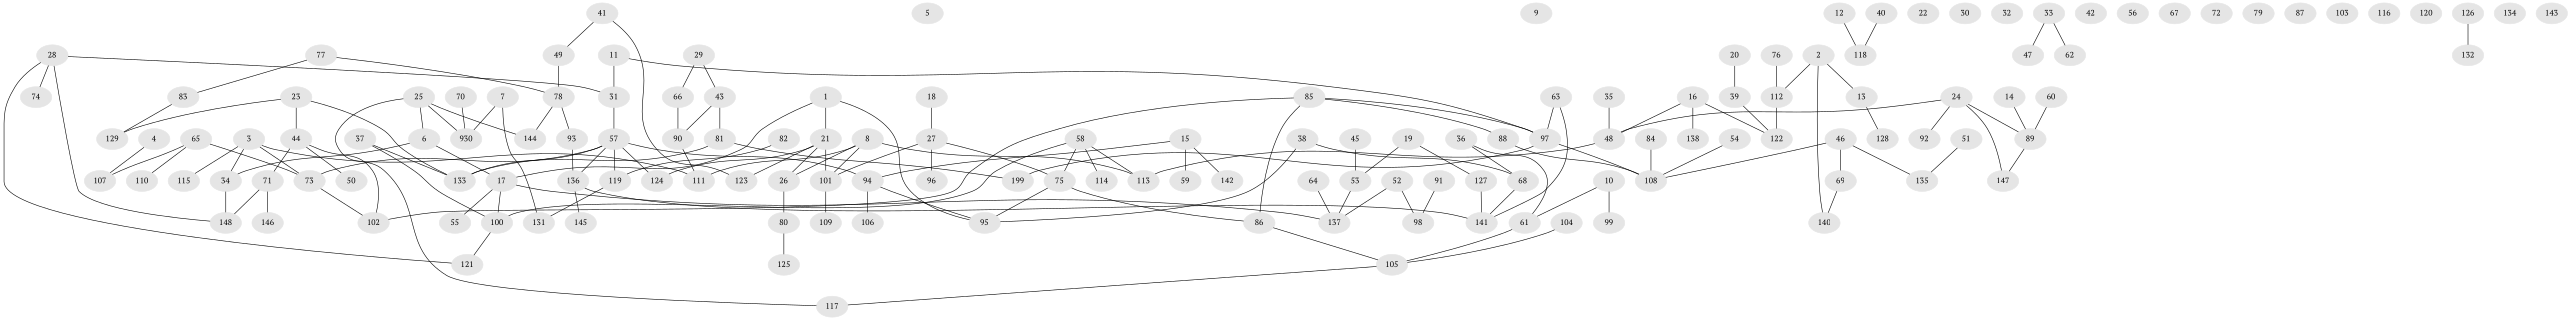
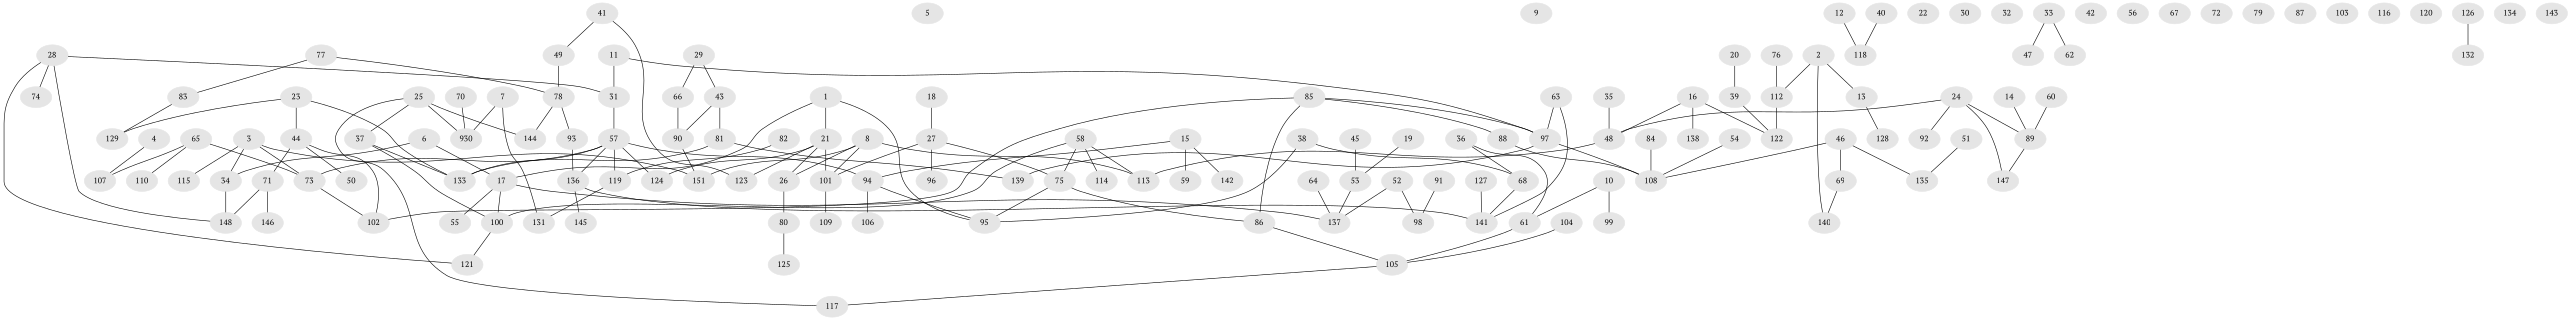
(422, 118) -> (390, 118)
(1456, 166) -> none
(699, 181) -> (699, 181)
(1018, 181) -> (1018, 181)
